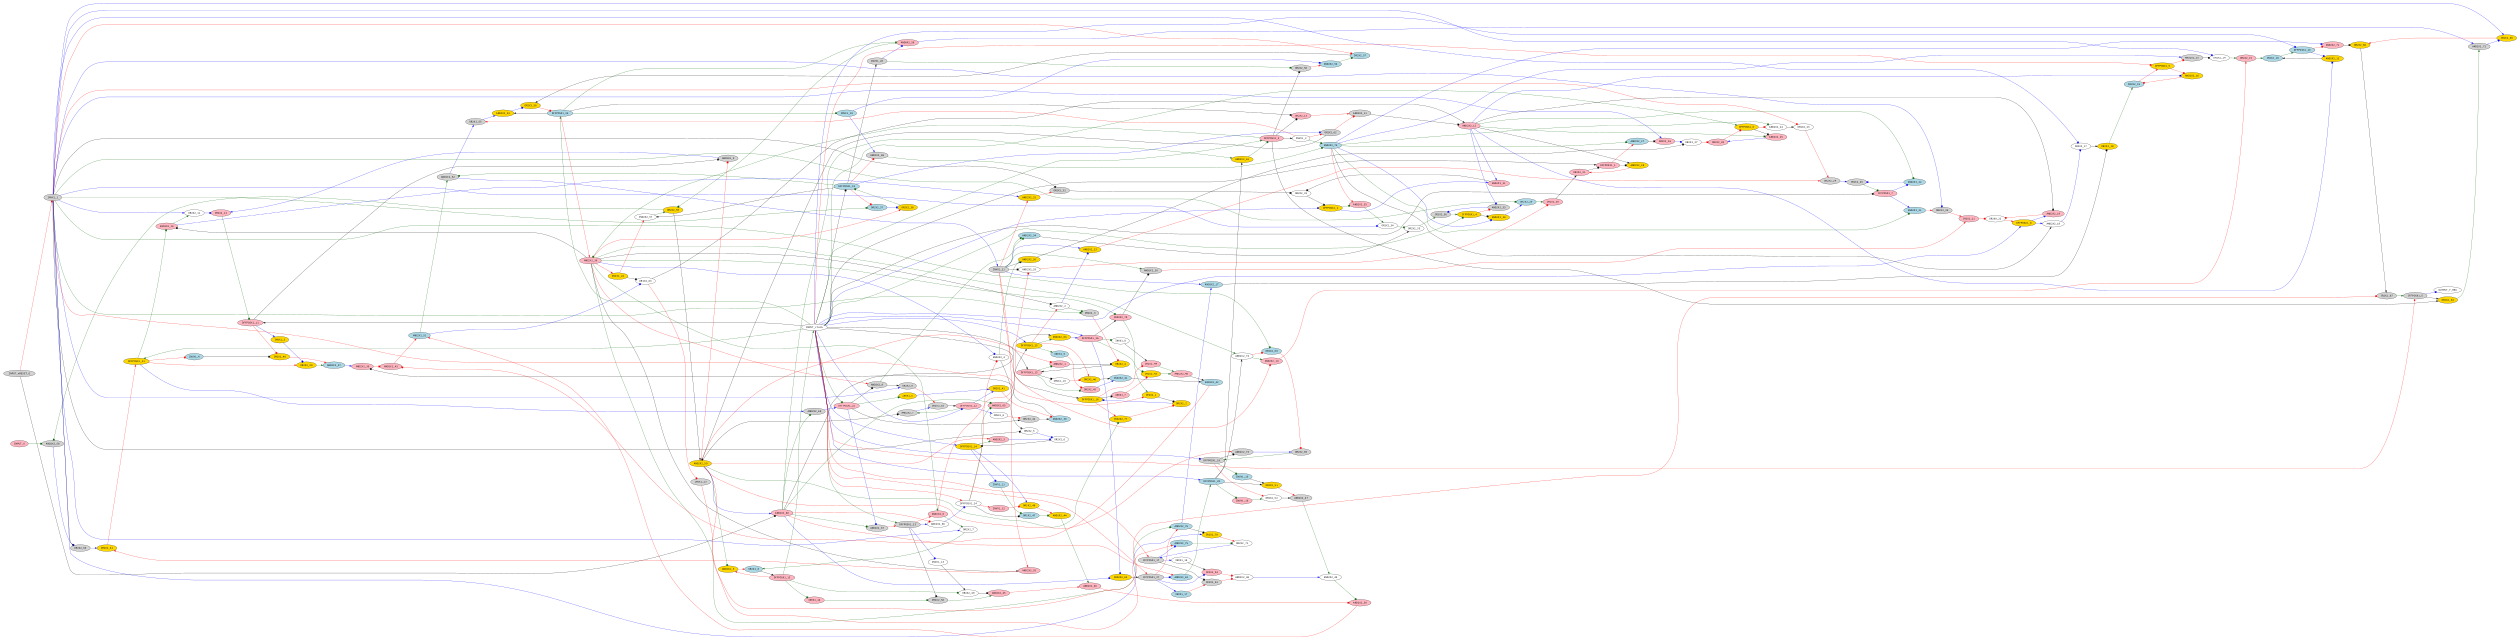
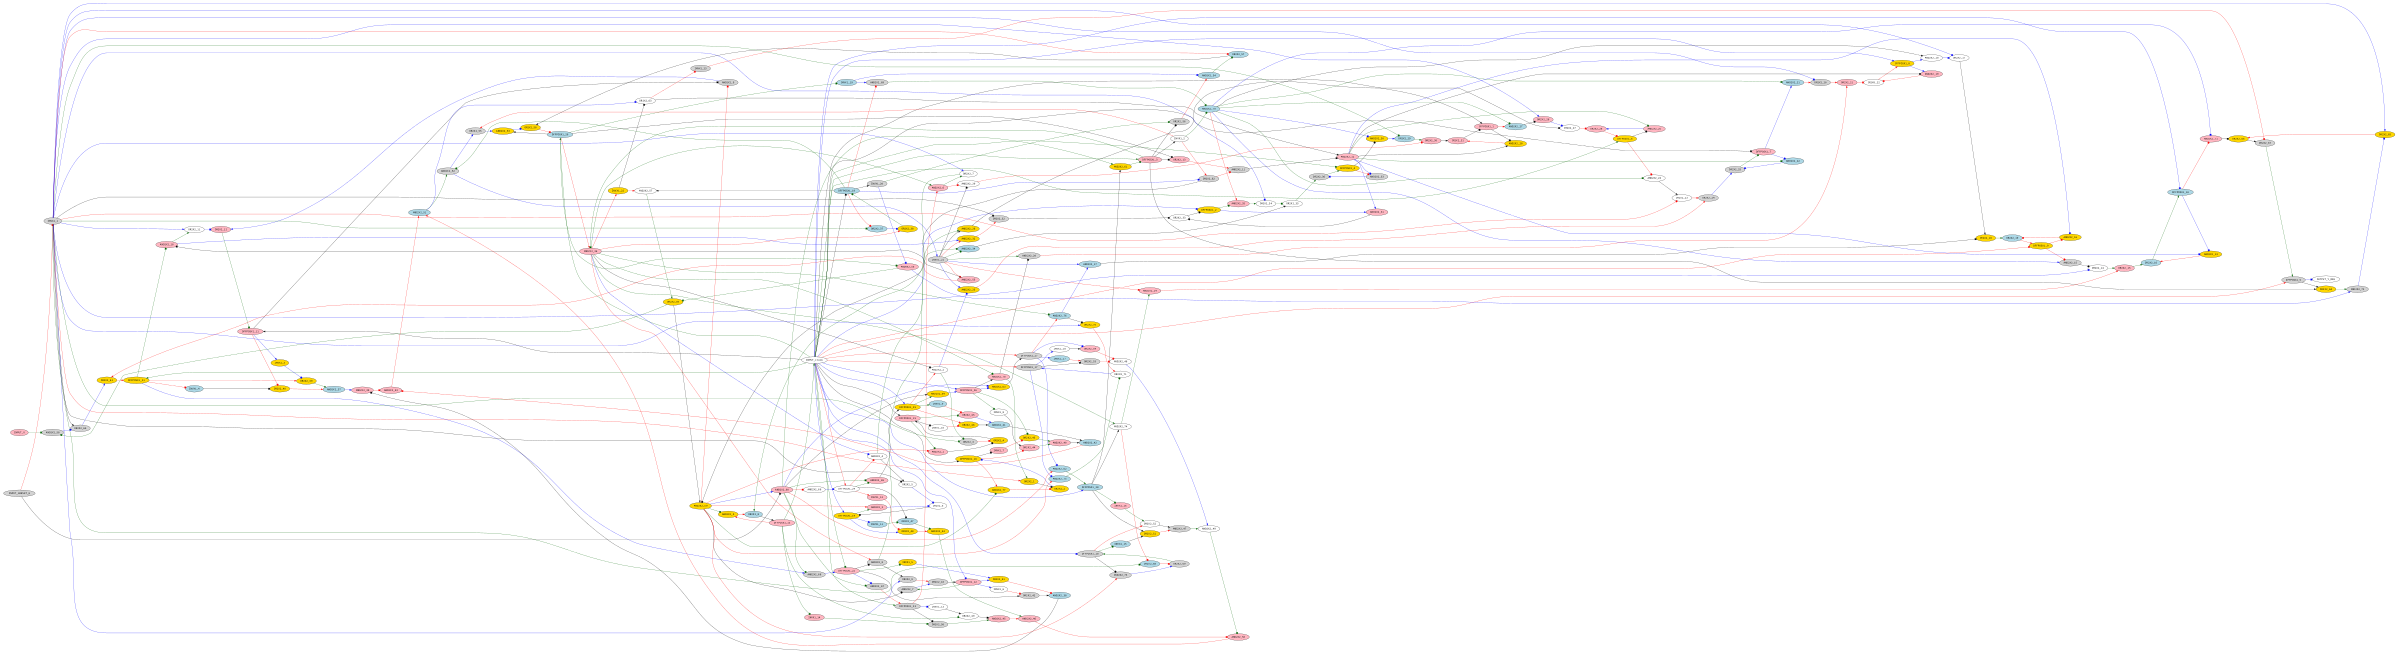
(2303, 58) -> (2182, 259)
(923, 524) -> none
